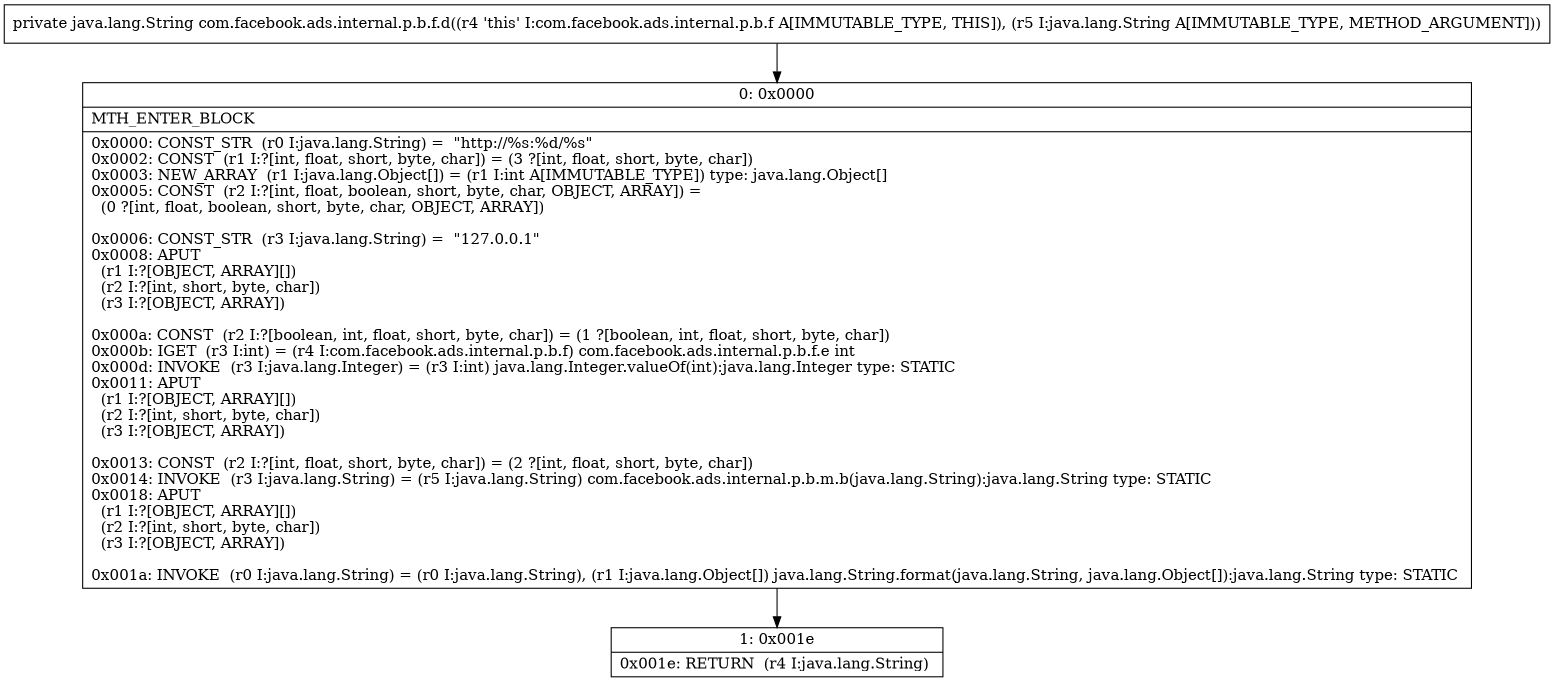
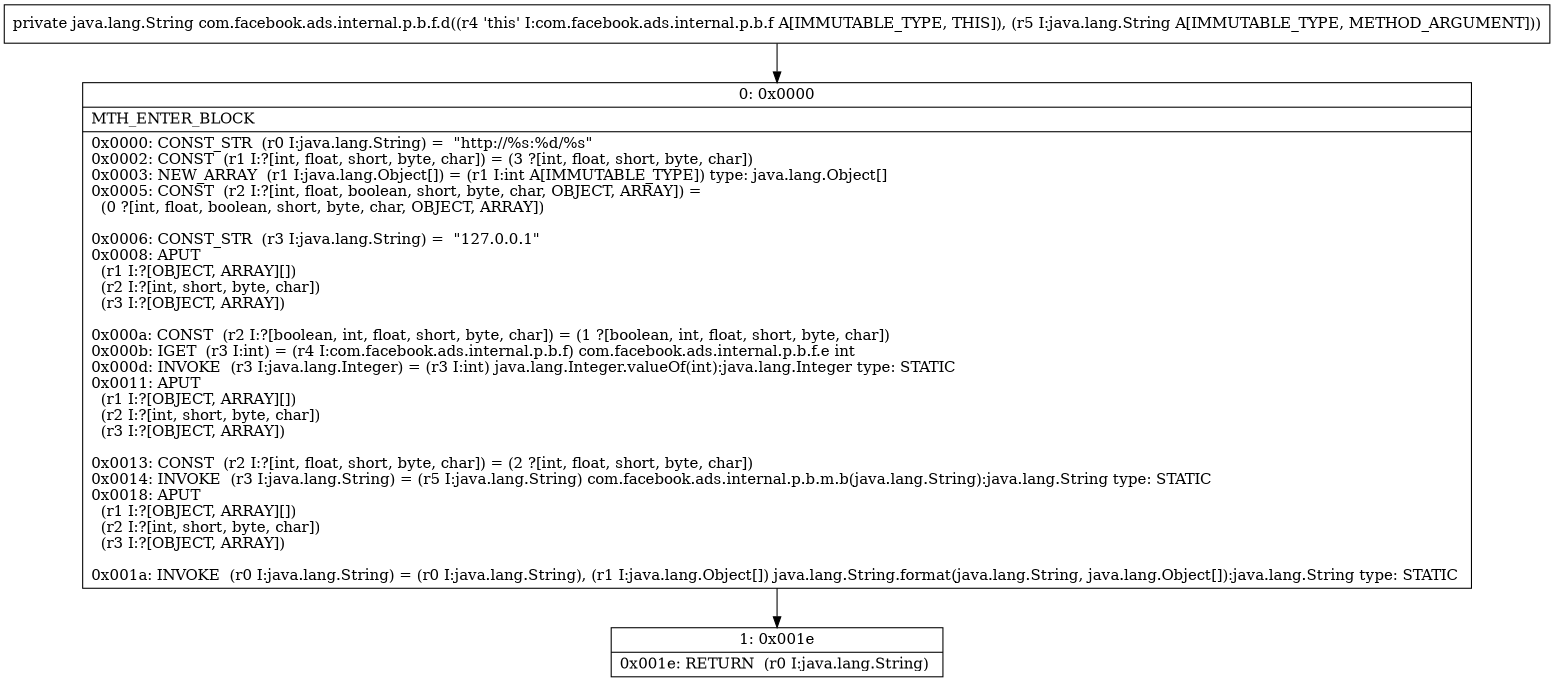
(777, 664) -> (777, 664)
